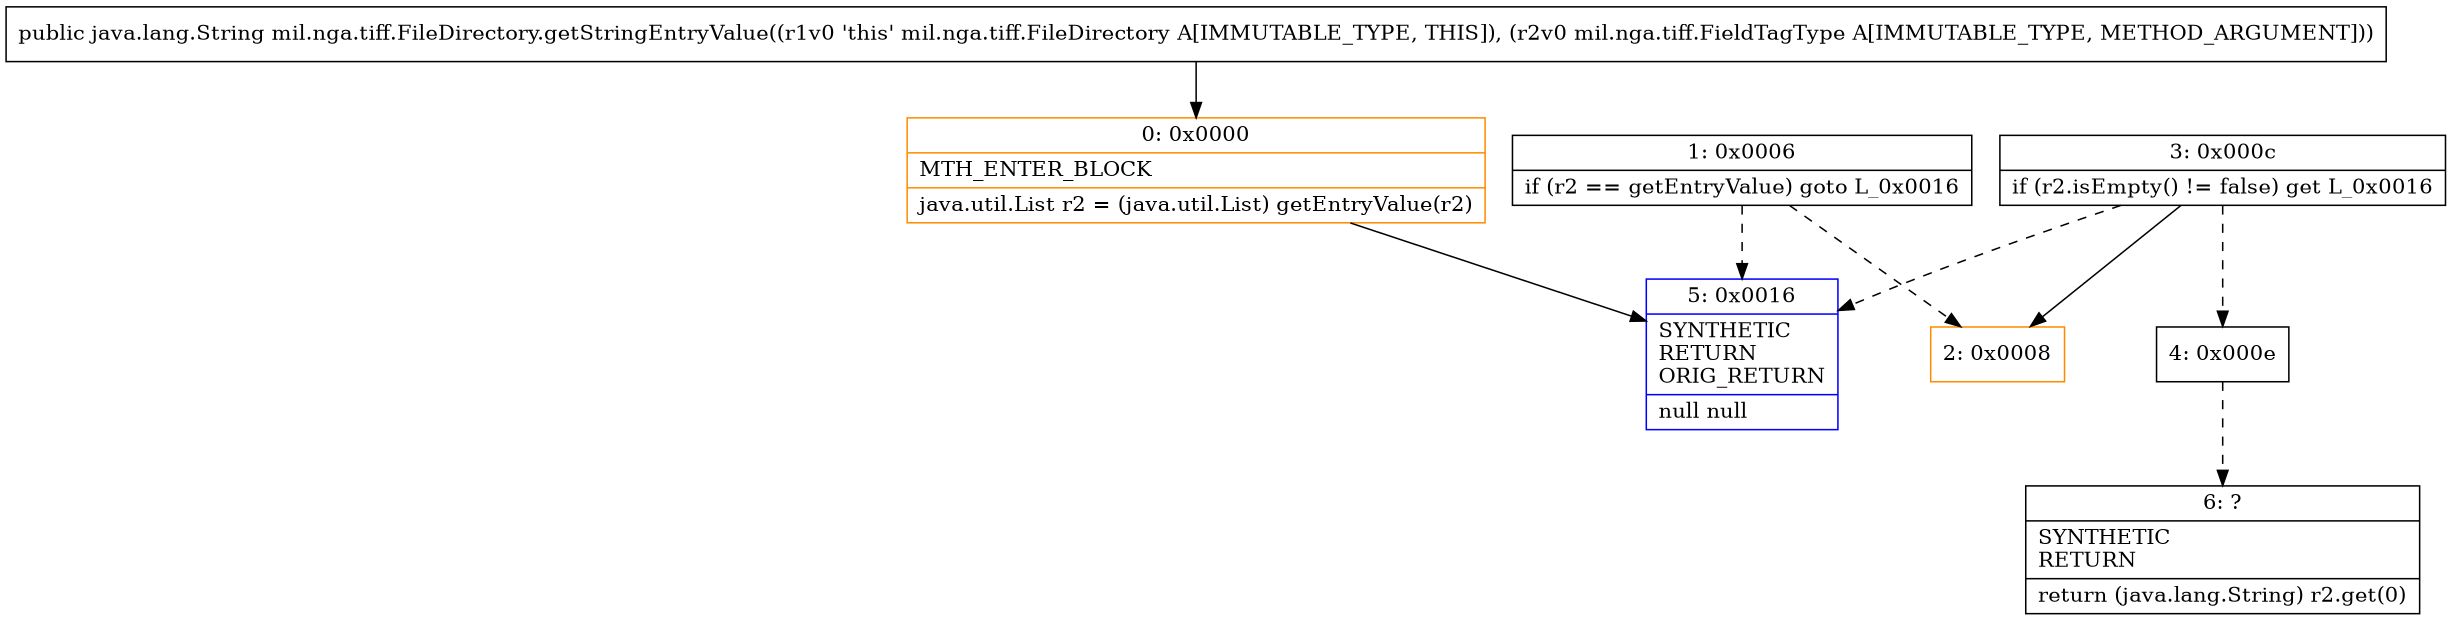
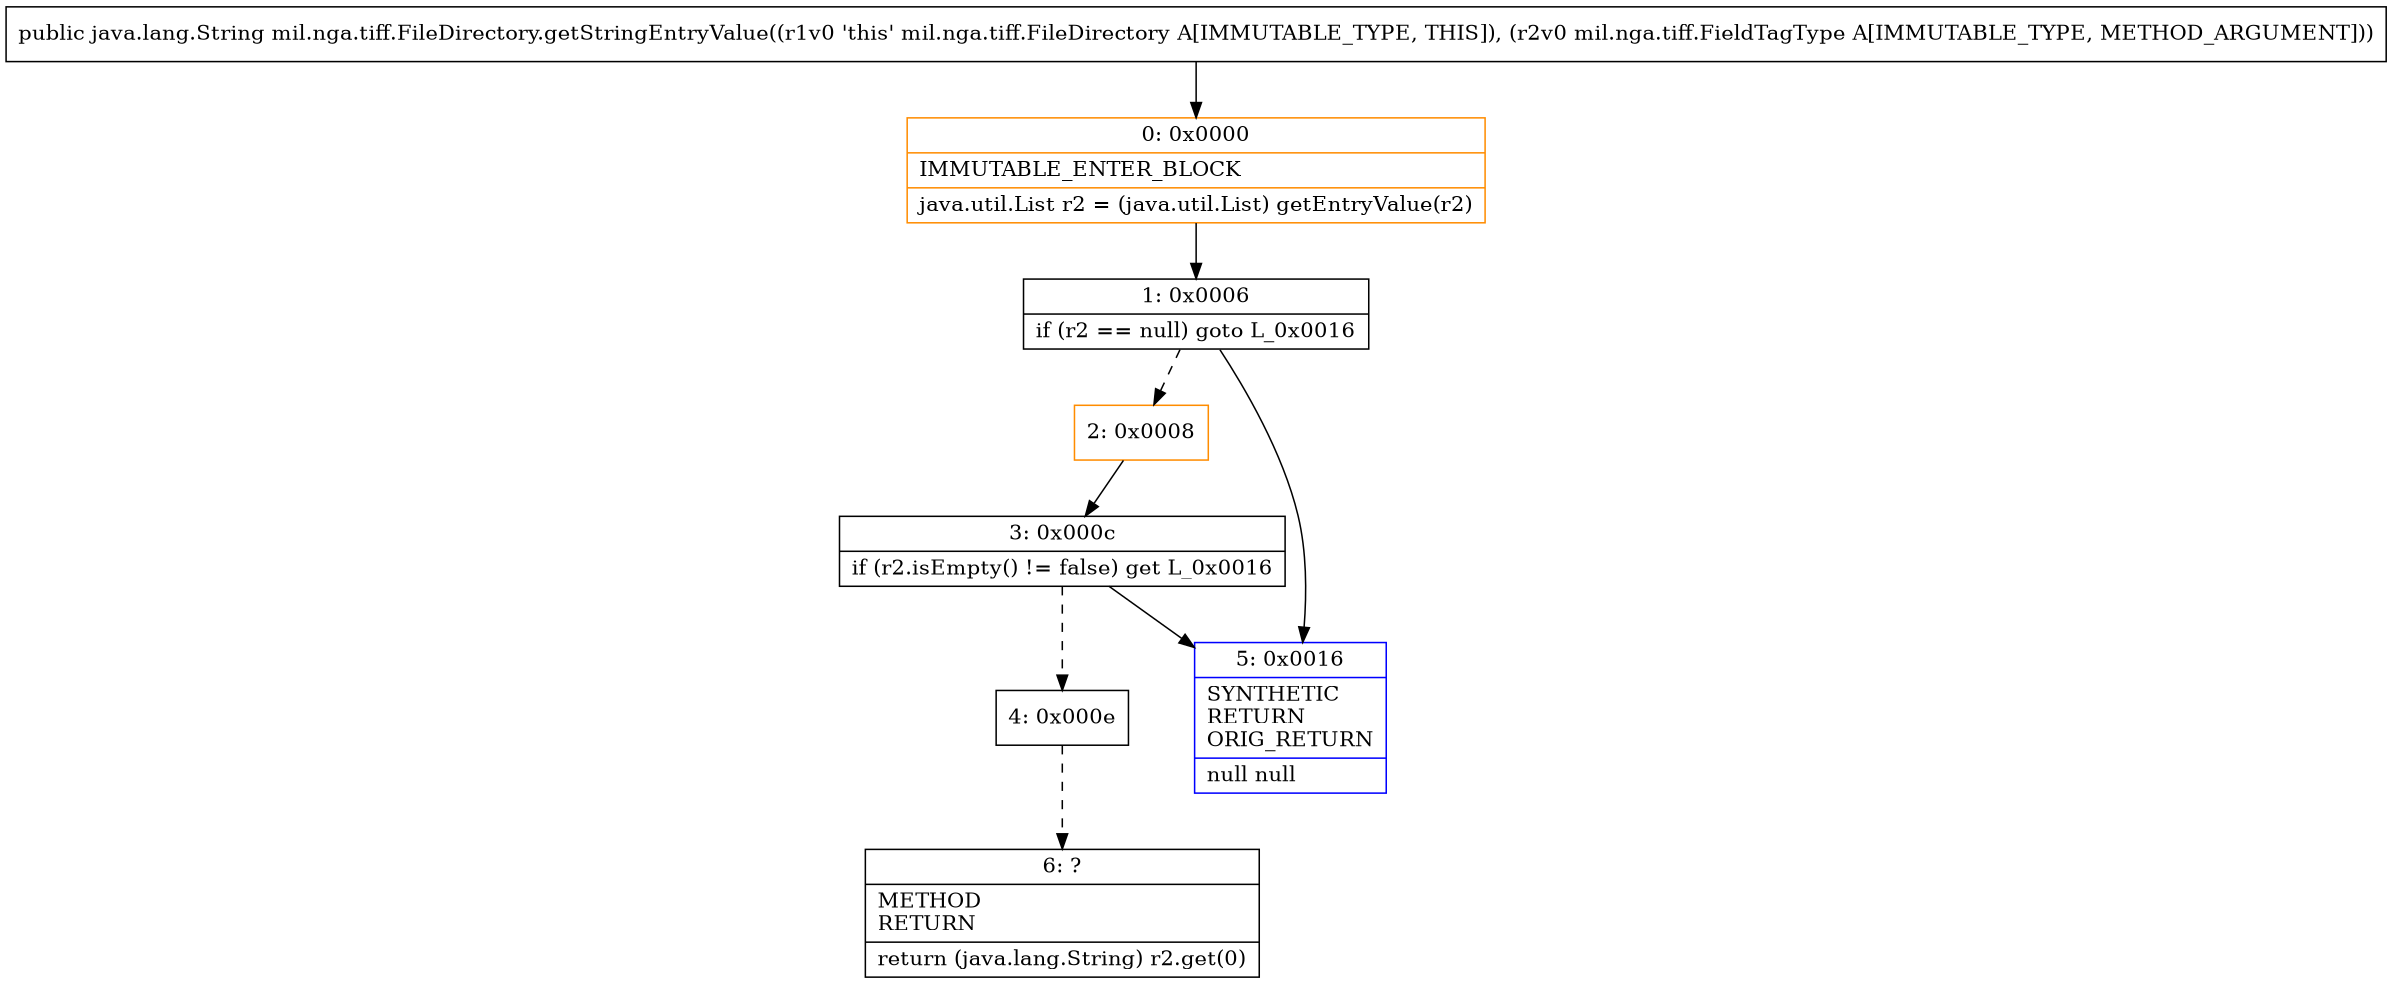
(1036, 170) -> (1081, 170)
(1742, 187) -> (1196, 331)
(1742, 234) -> (1288, 481)
(1986, 253) -> (1145, 612)
(2112, 261) -> (1109, 482)
(1491, 270) -> (1196, 243)
(2105, 538) -> (930, 901)
